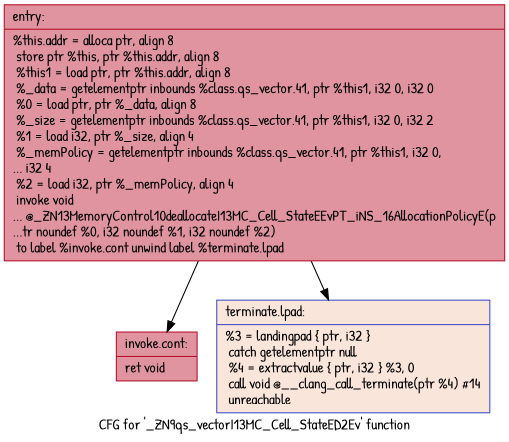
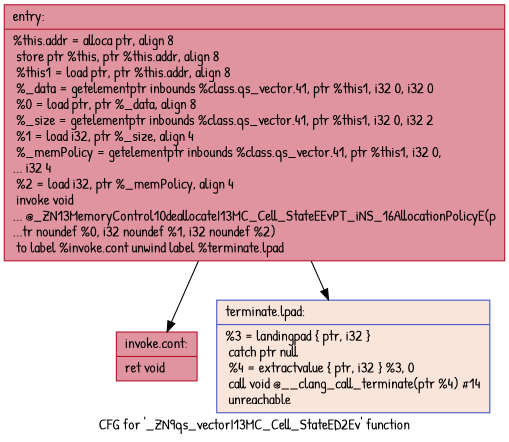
(291, 352) -> (262, 352)
